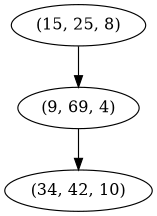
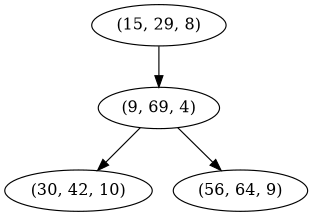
(79, 25) -> (159, 25)
(79, 191) -> (79, 191)
none -> (240, 191)
